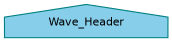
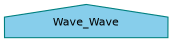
(86, 23) -> (86, 23)
